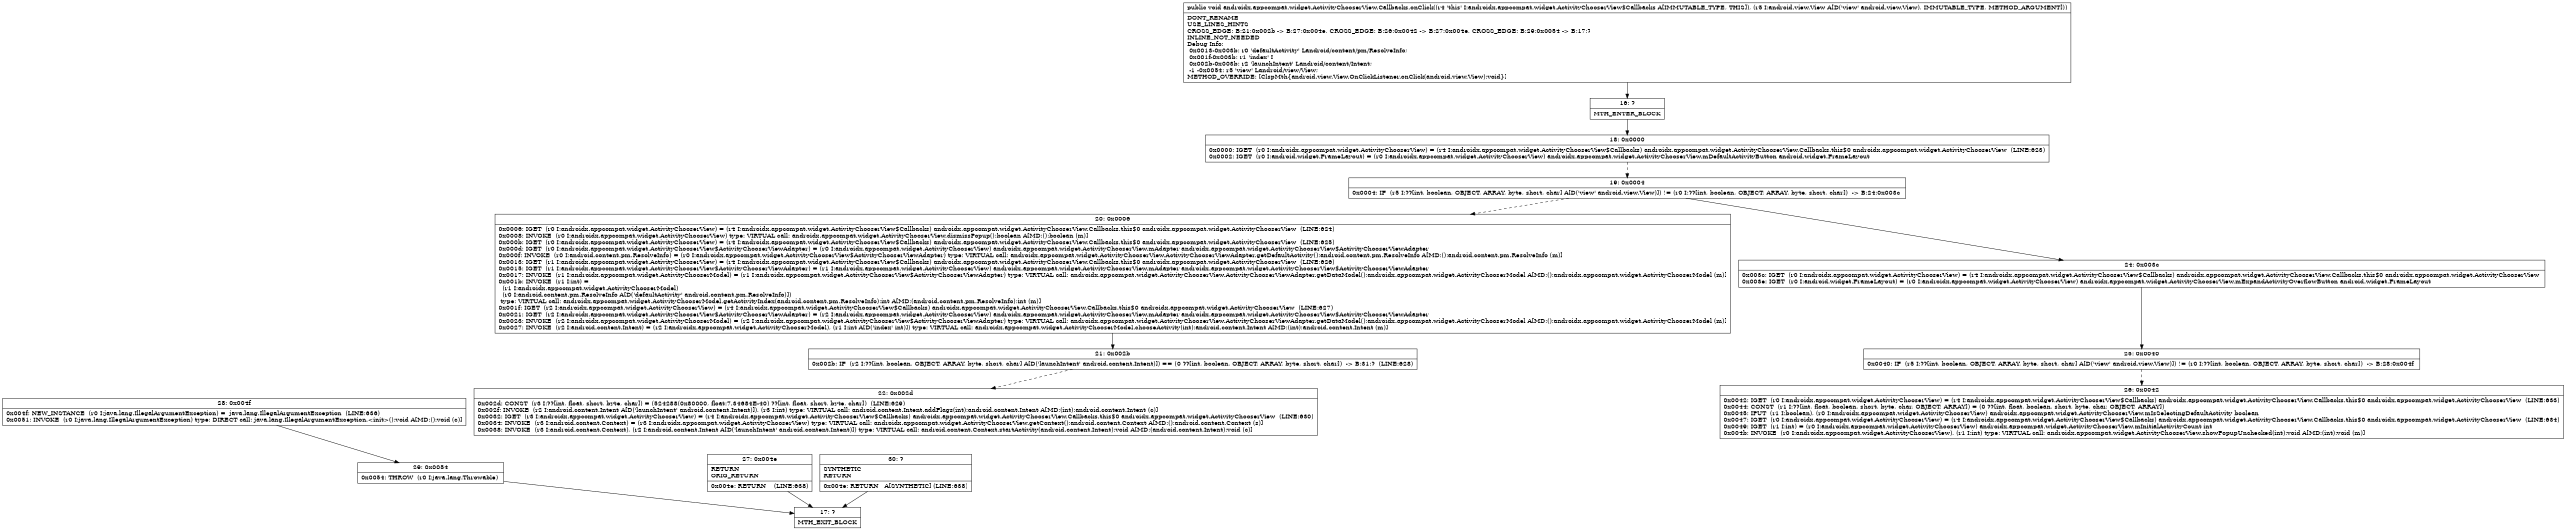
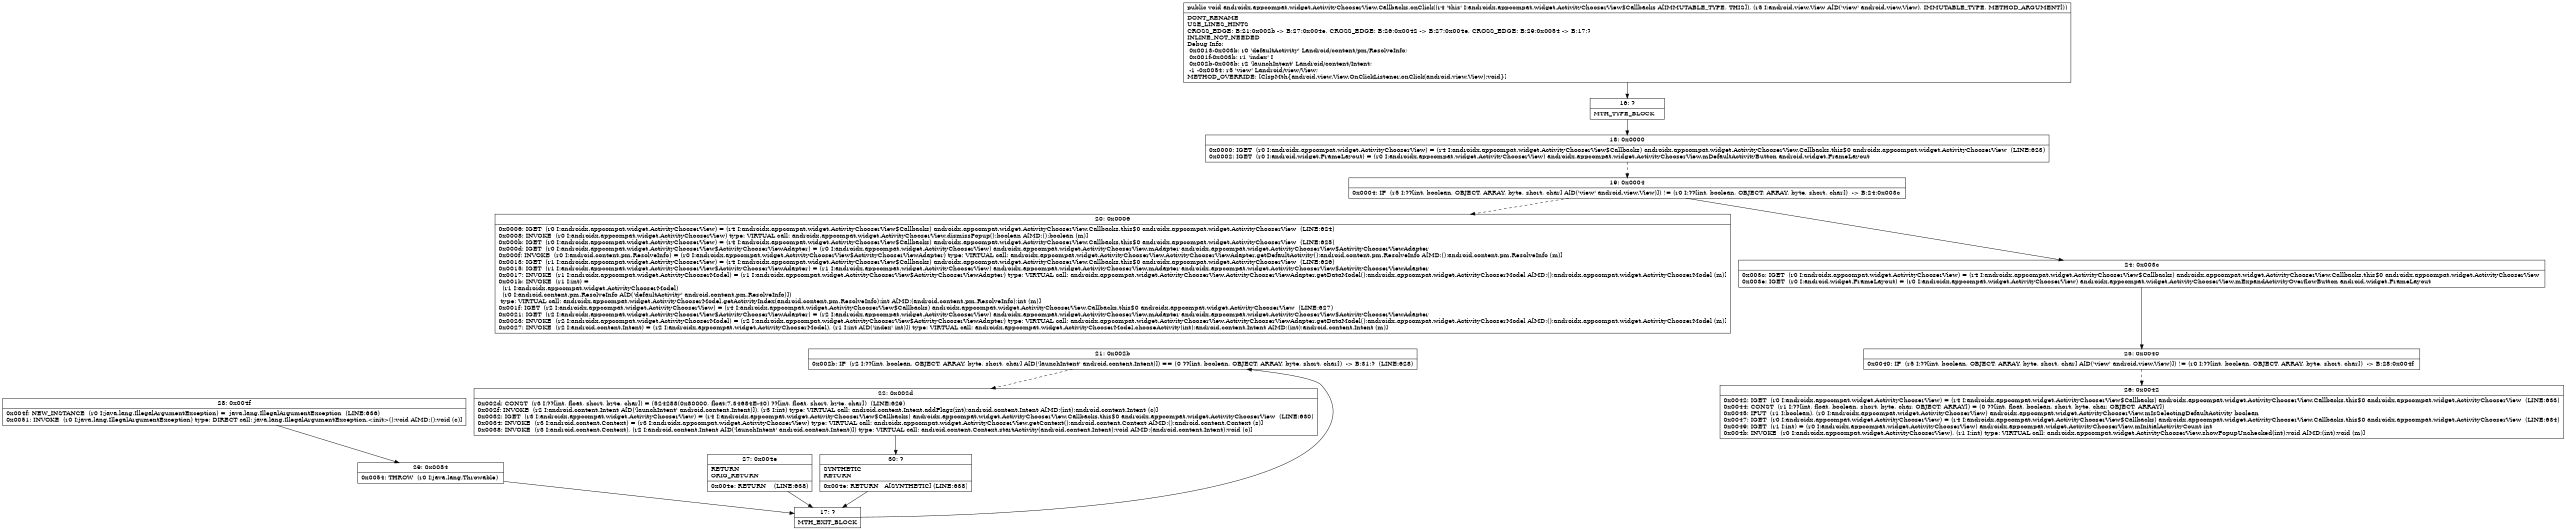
(1627, 114) -> (1624, 114)
(1113, 339) -> (1163, 496)
none -> (896, 443)
